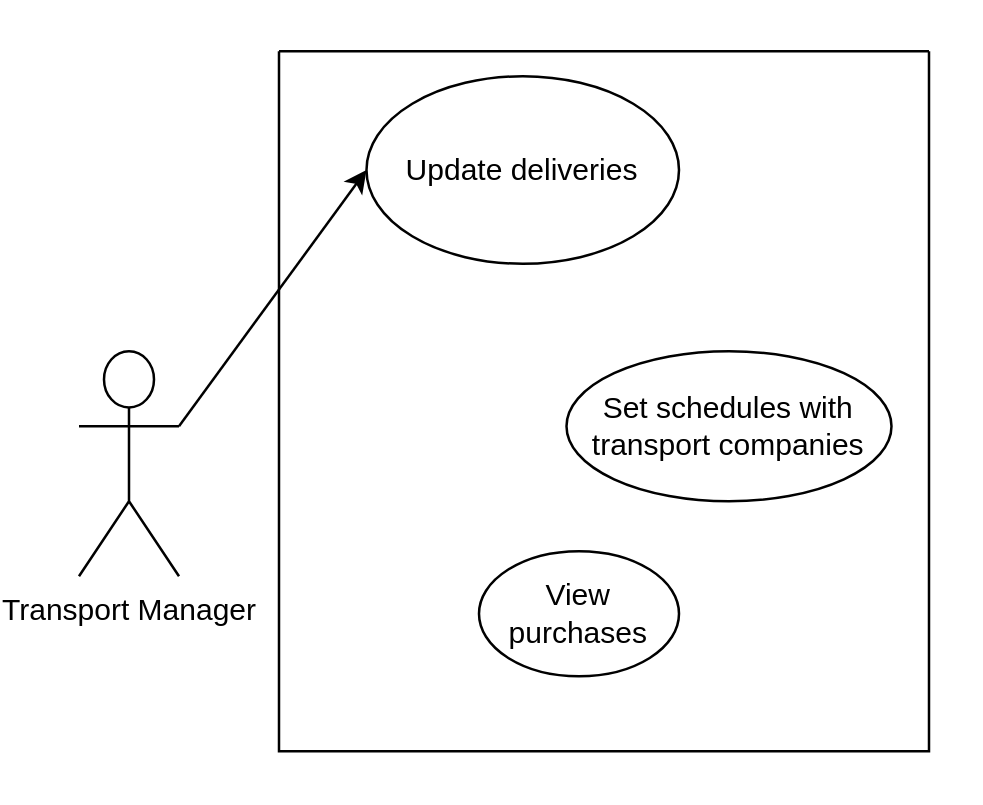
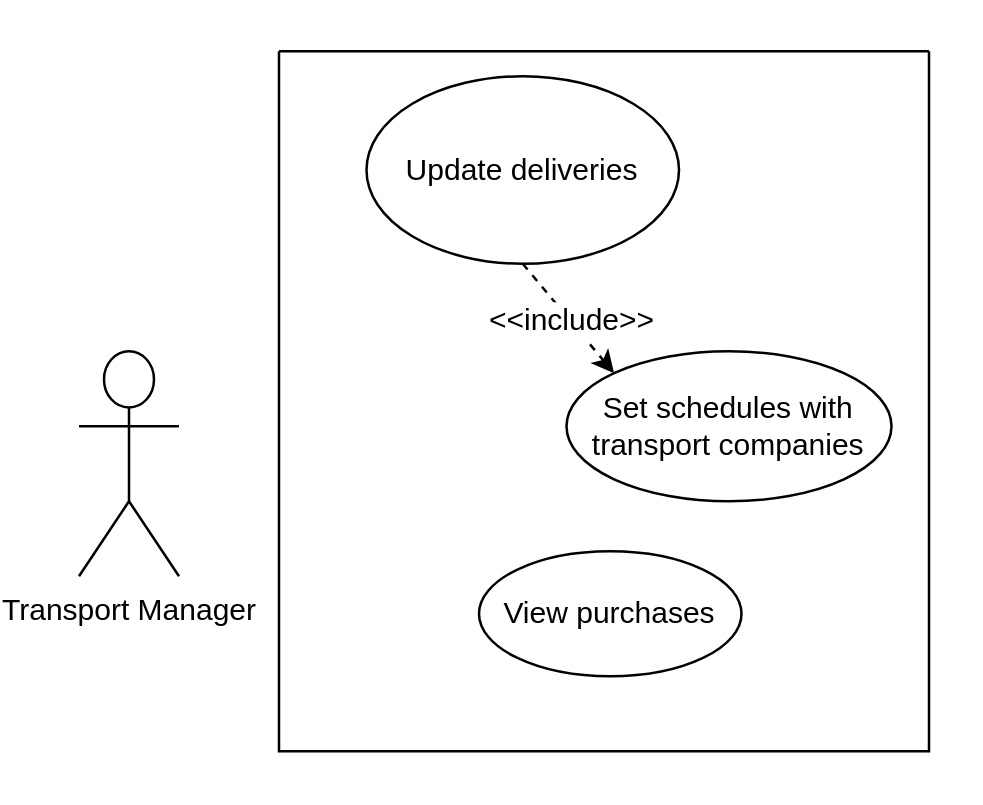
none -> (538, 282)
(226, 362) -> none
(579, 614) -> (610, 614)
